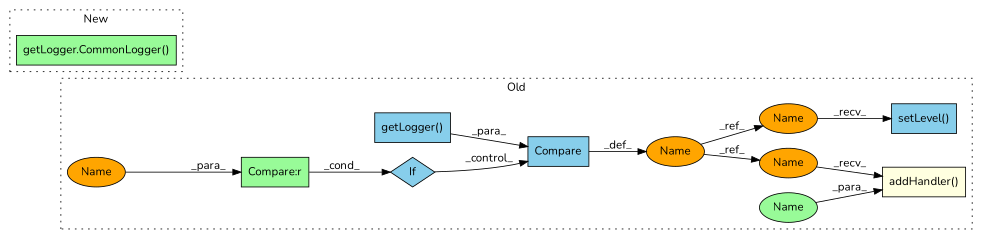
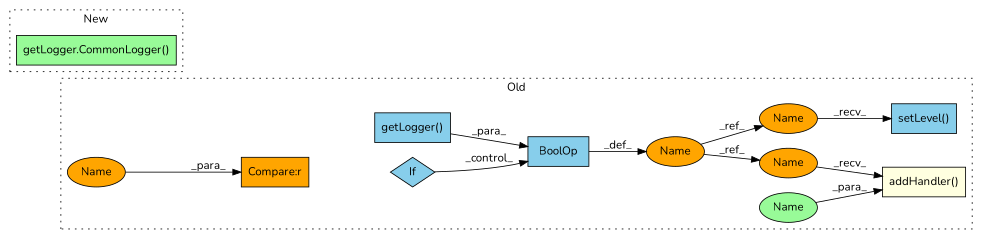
(558, 152) -> (558, 152)
(275, 172) -> (275, 172)
(346, 172) -> none
